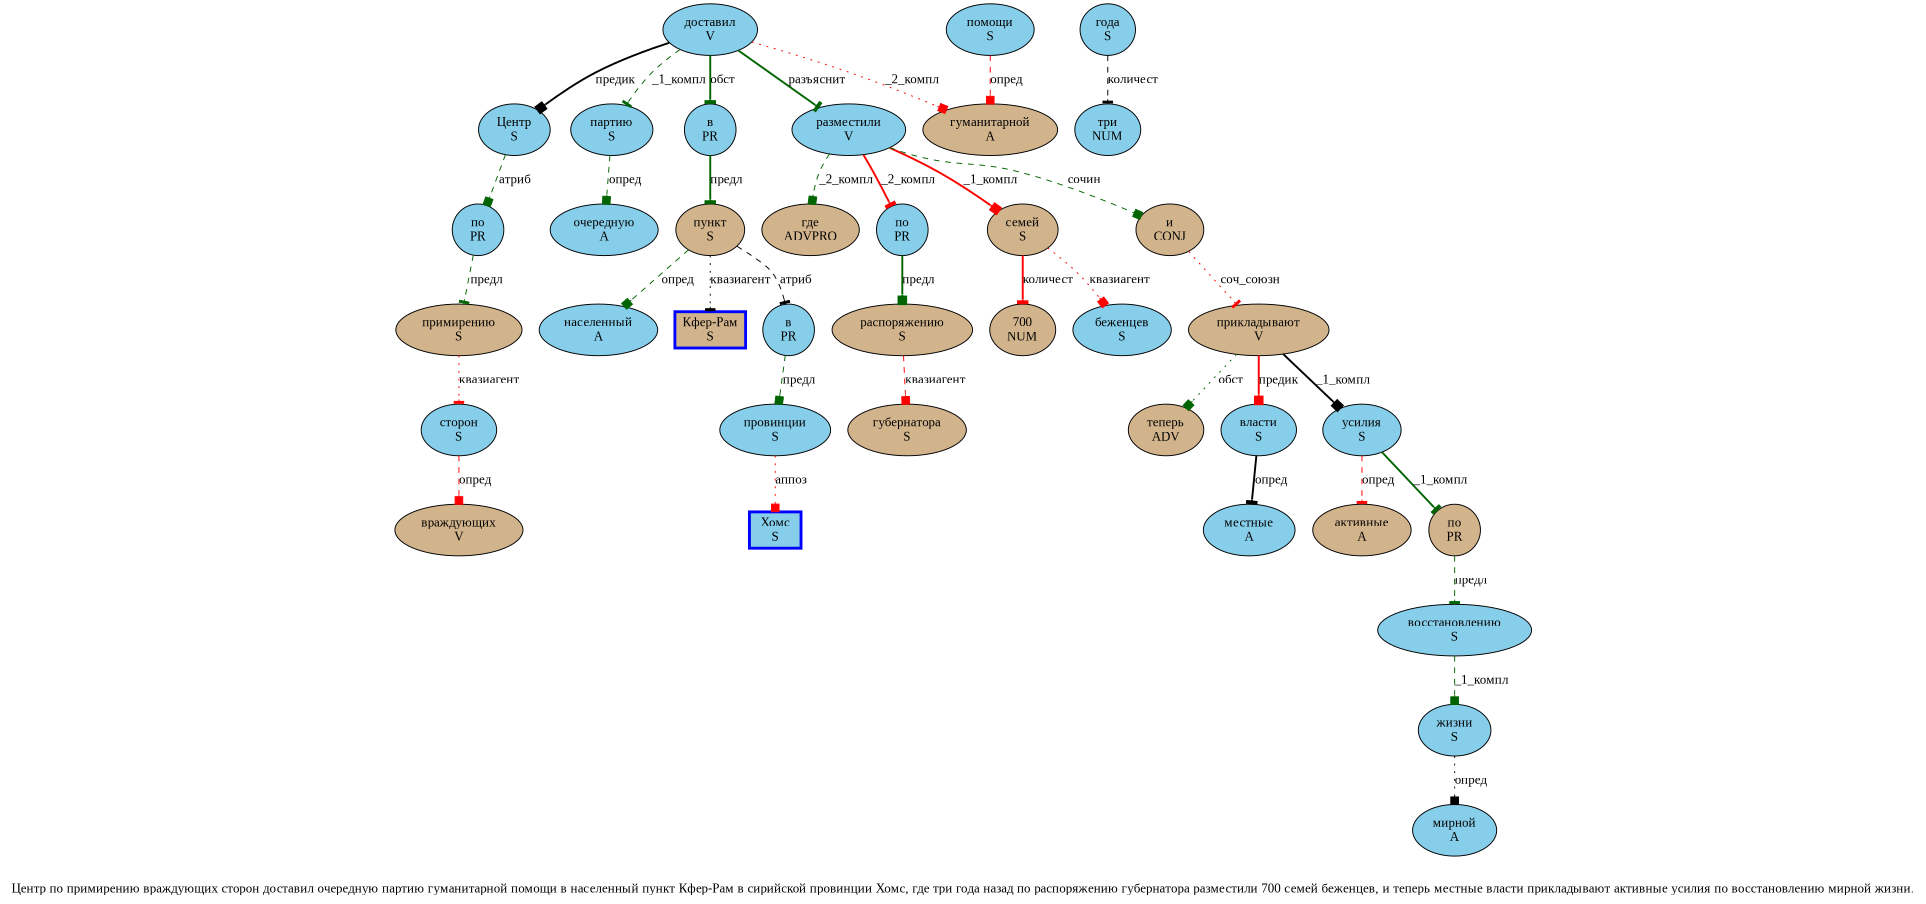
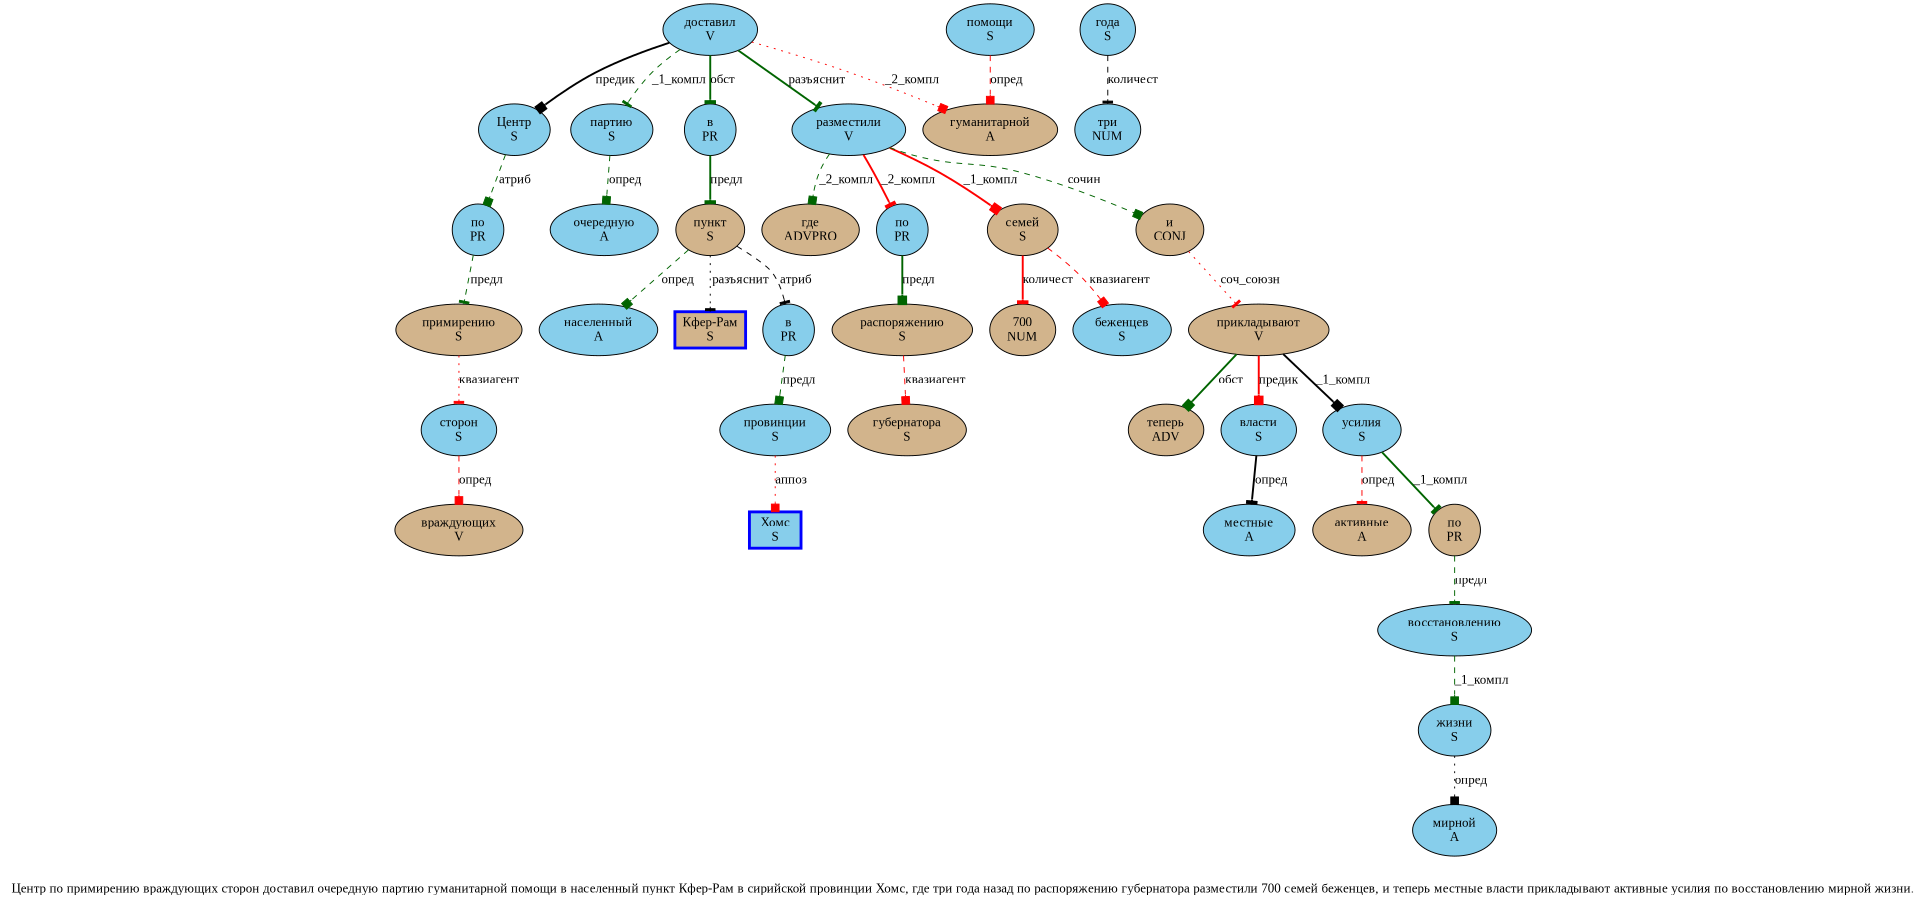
(1075, 271) -> (1075, 271)
(741, 280) -> (741, 280)
(1214, 378) -> (1214, 378)
